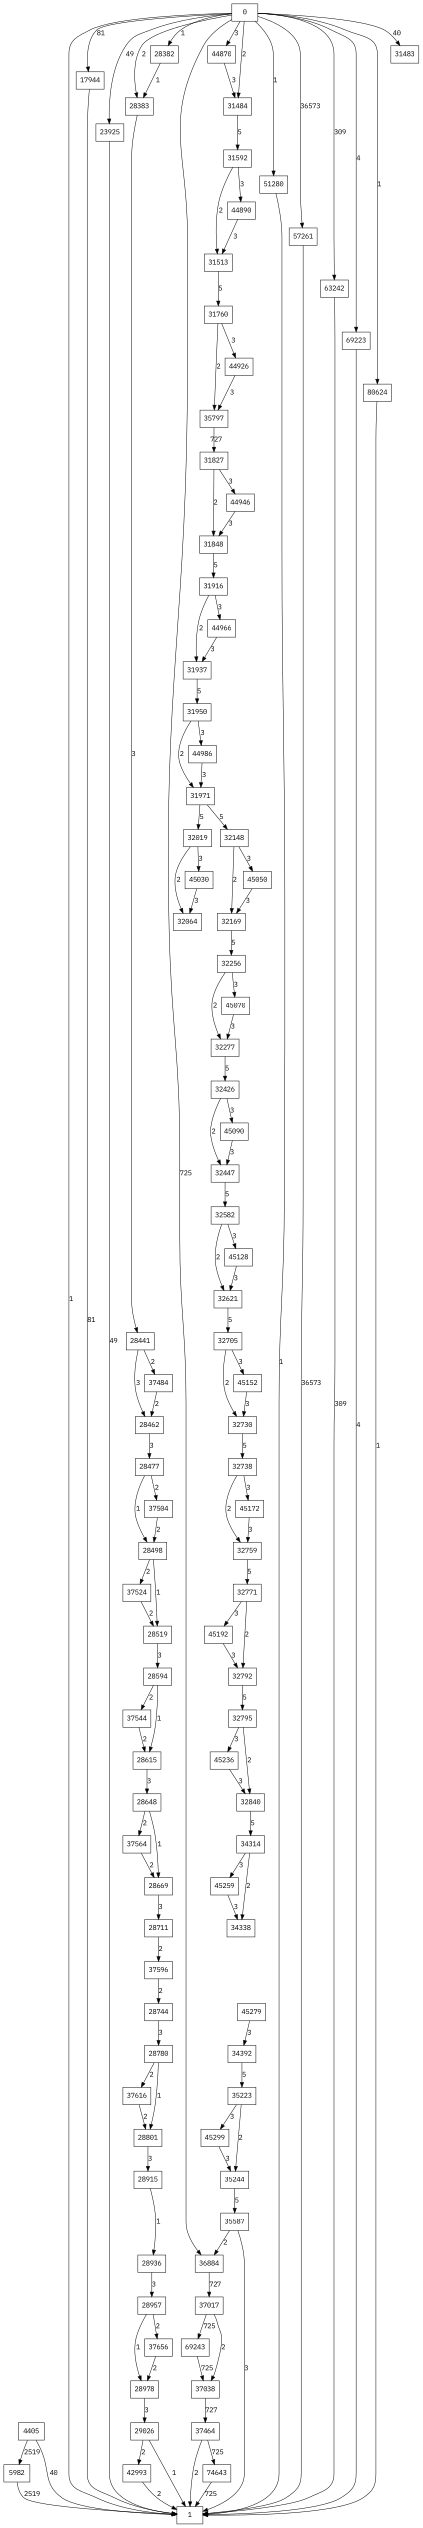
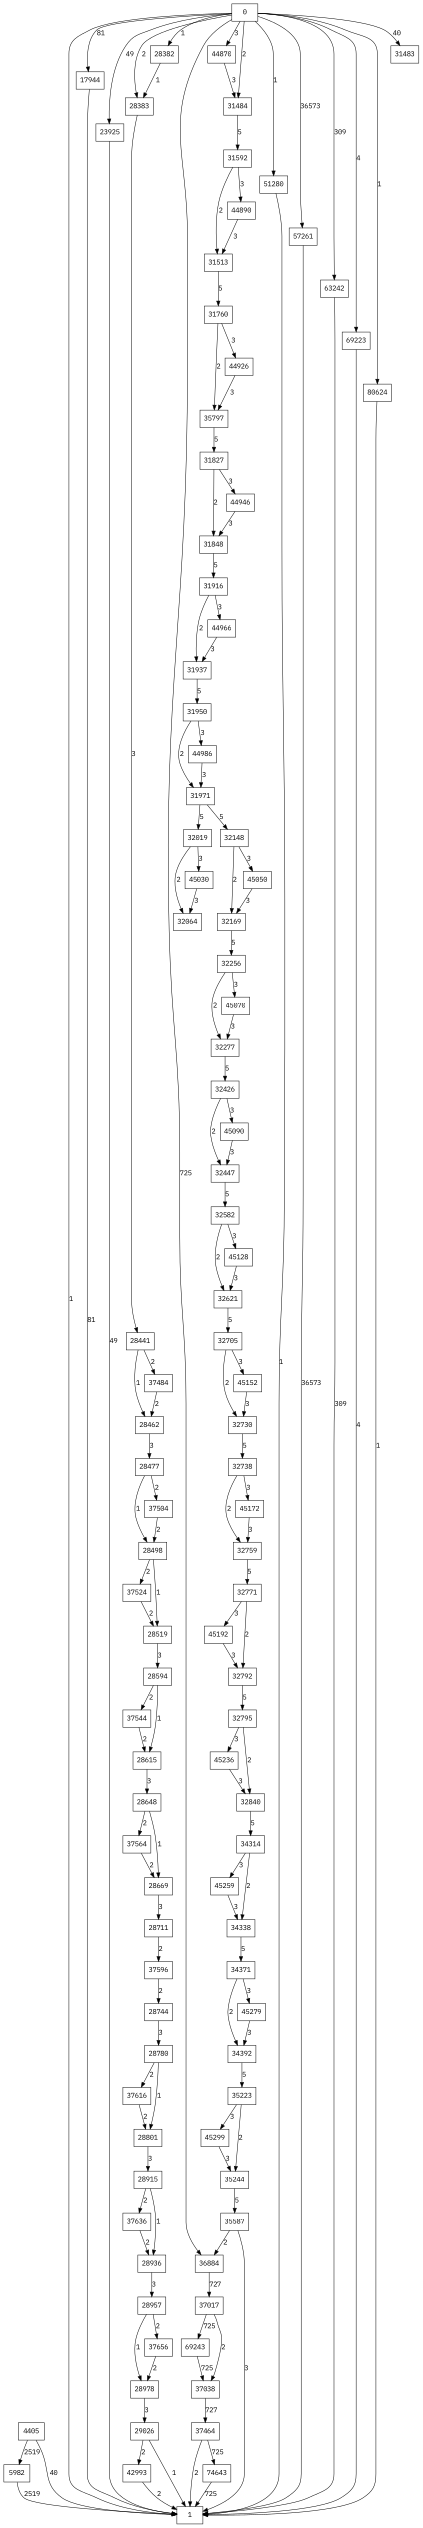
(216, 440) -> (216, 440)
(138, 1383) -> (138, 1383)
none -> (241, 1970)
none -> (137, 2222)
